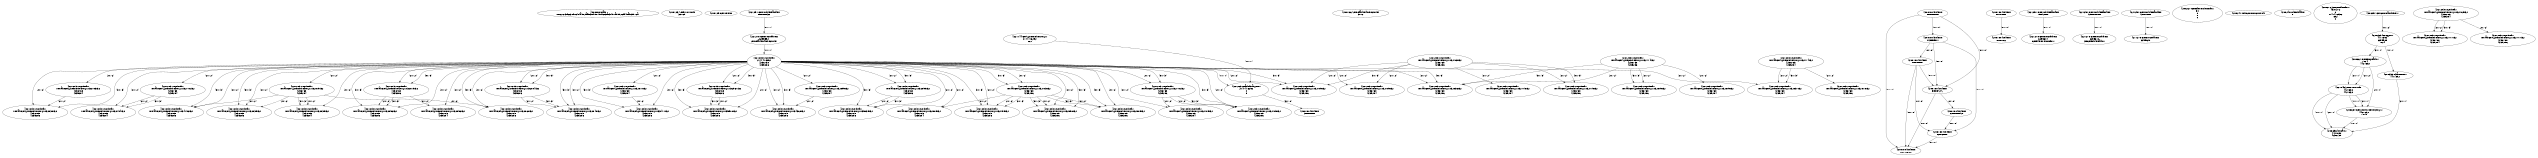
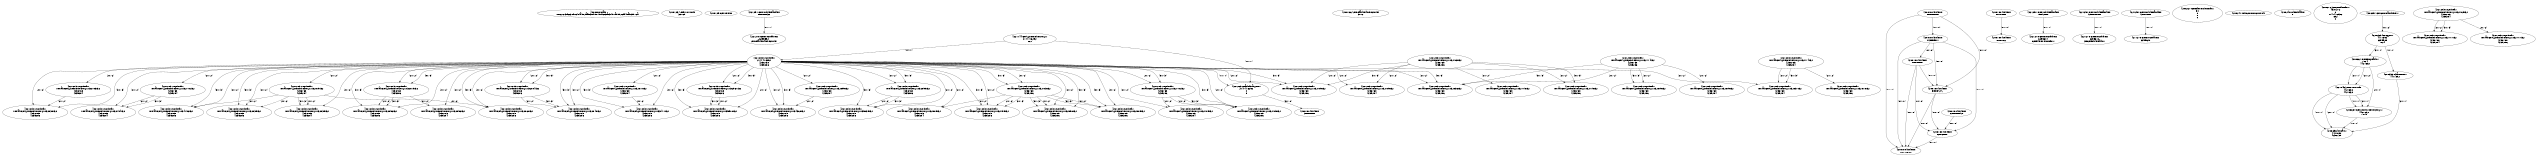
(764, 49) -> (894, 50)
none -> (1898, 88)
(1946, 100) -> (1931, 111)
